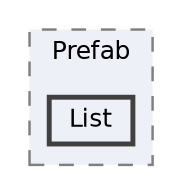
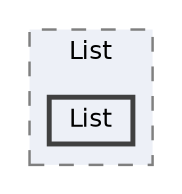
(91, 53) -> (91, 53)
